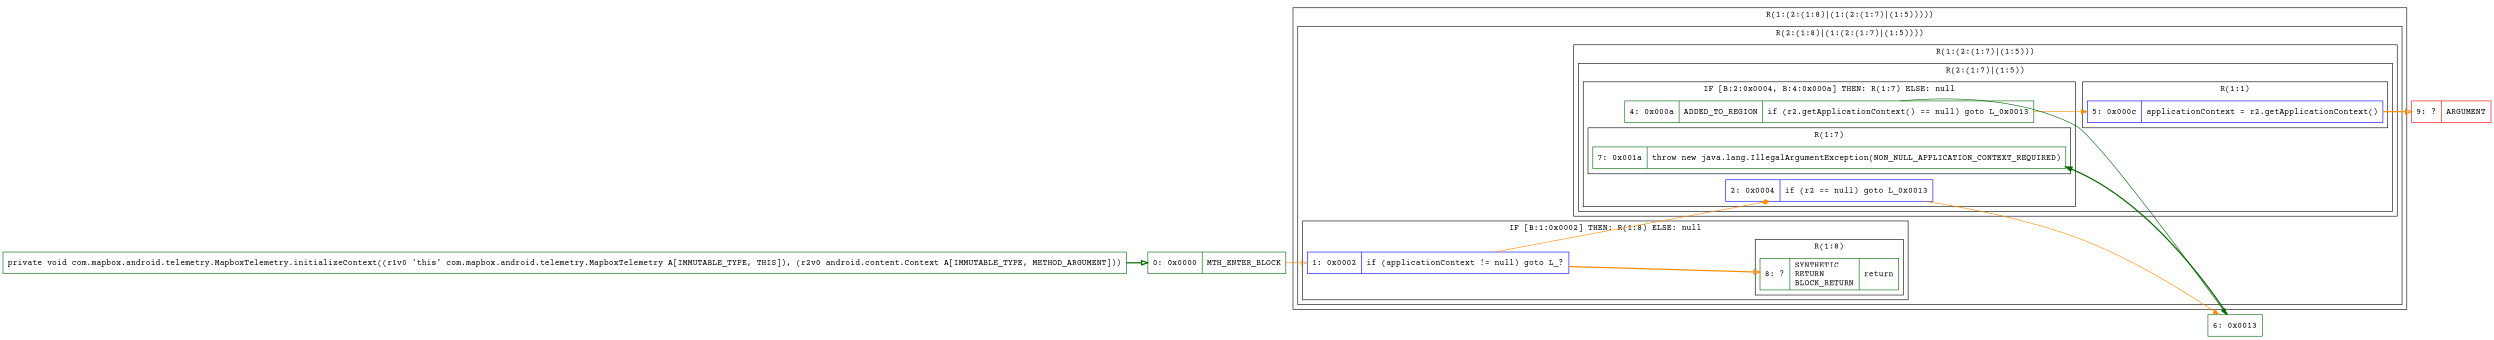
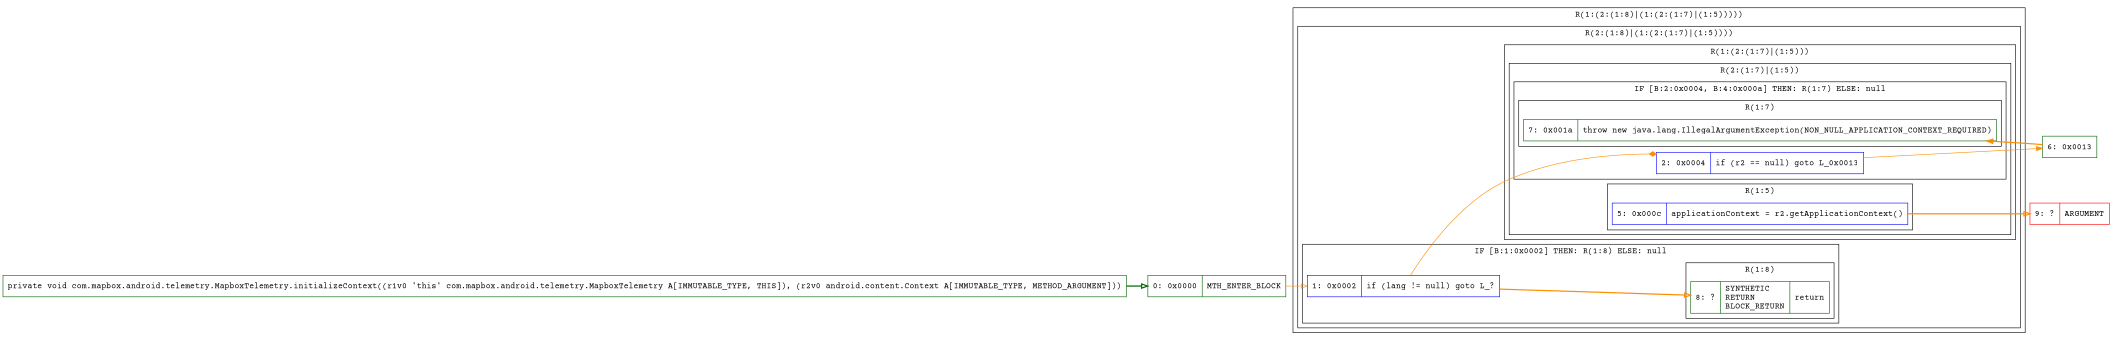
(2235, 89) -> (1760, 191)
(1829, 112) -> none
(2159, 231) -> (2029, 144)
(1465, 262) -> (1431, 286)
